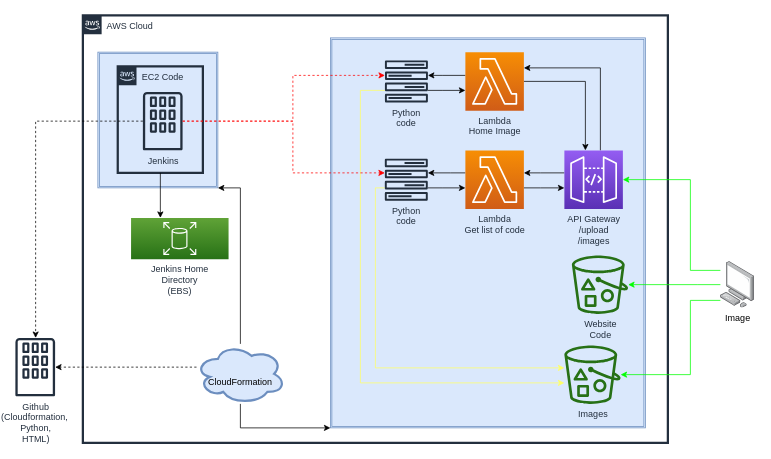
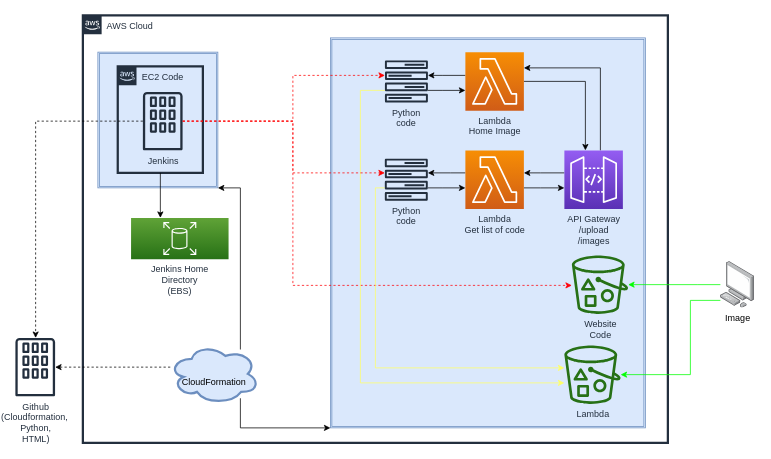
(690, 209) -> none
none -> (429, 285)
(240, 374) -> (214, 374)
(593, 415) -> (593, 415)
